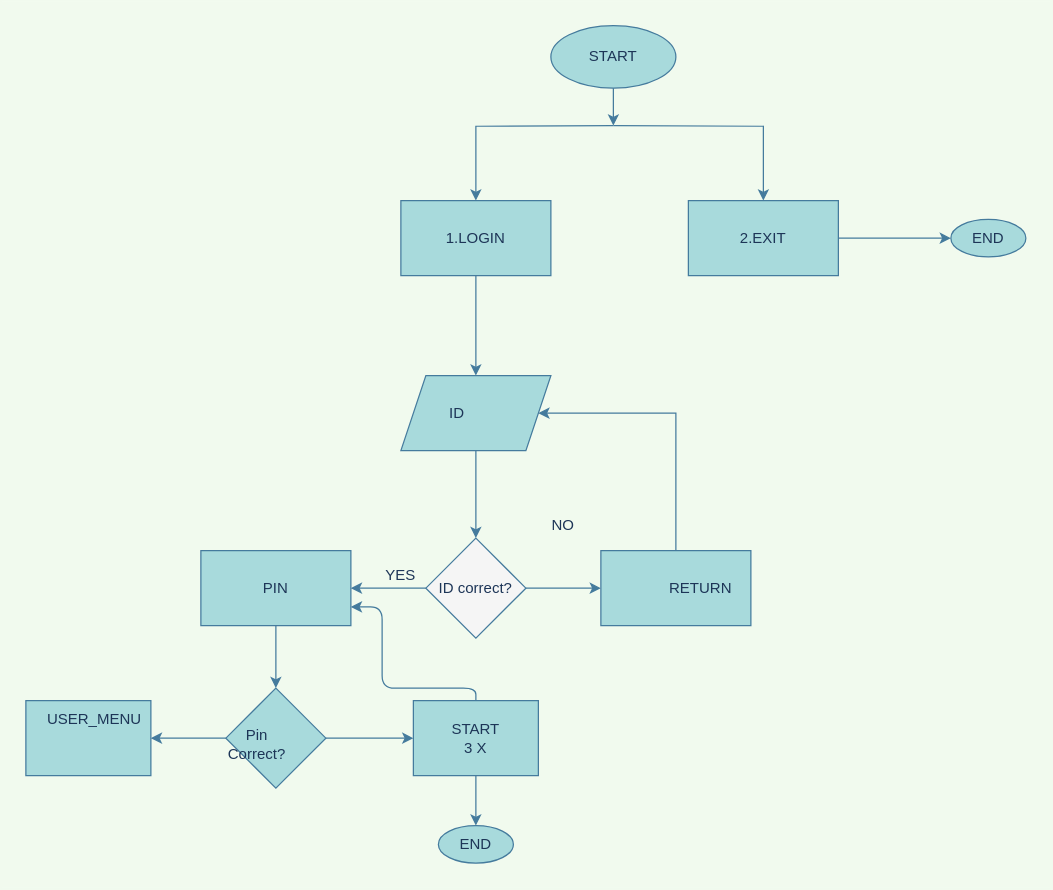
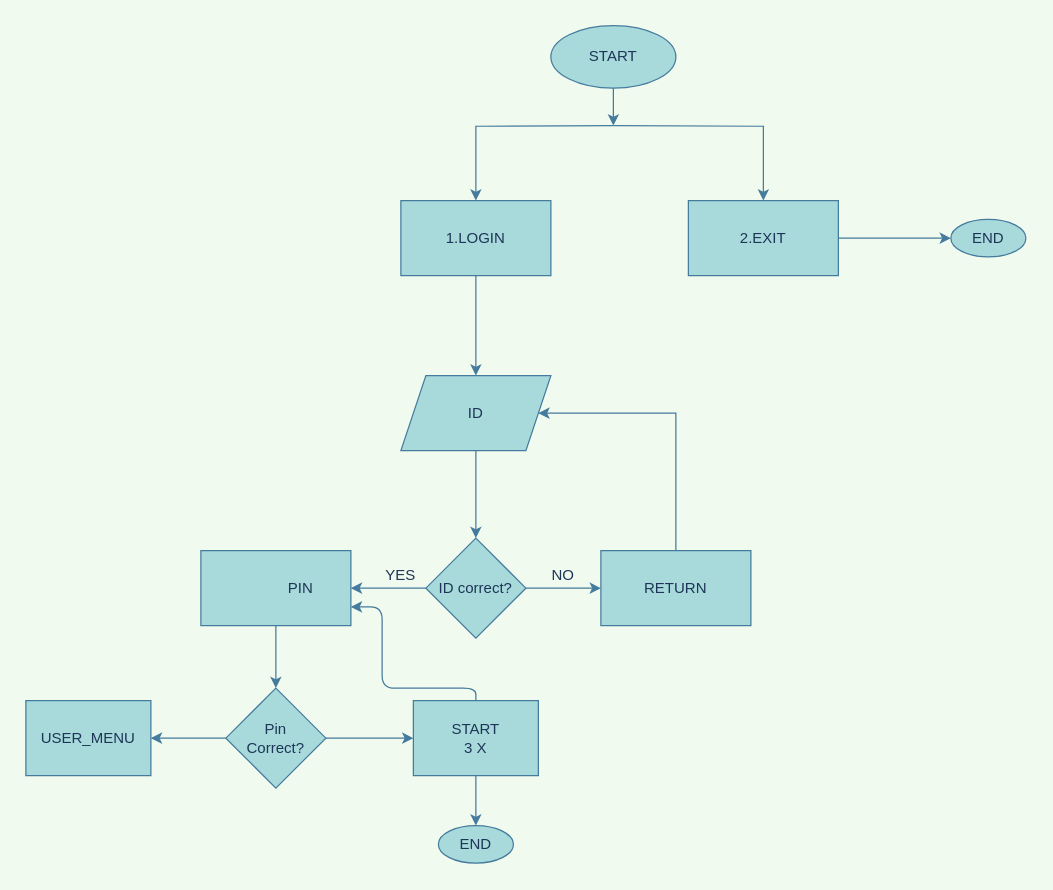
(457, 413) -> (476, 413)
(563, 526) -> (563, 576)
(276, 588) -> (301, 588)
(476, 588) -> (476, 588)
(701, 588) -> (676, 588)
(94, 719) -> (88, 738)
(257, 744) -> (276, 738)
